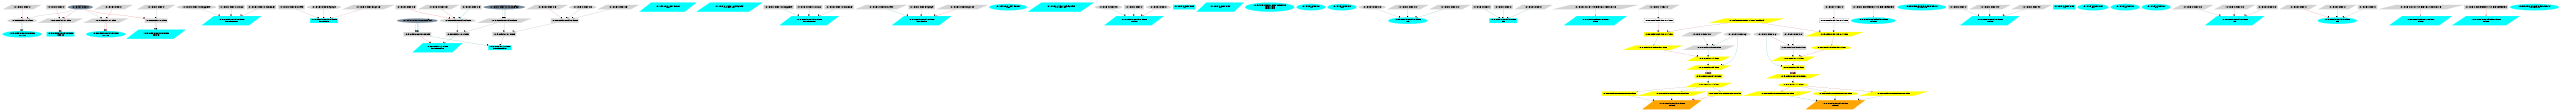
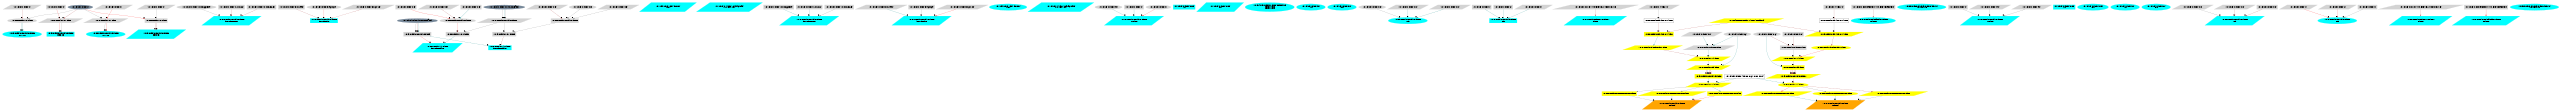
none -> (1745, 76)
